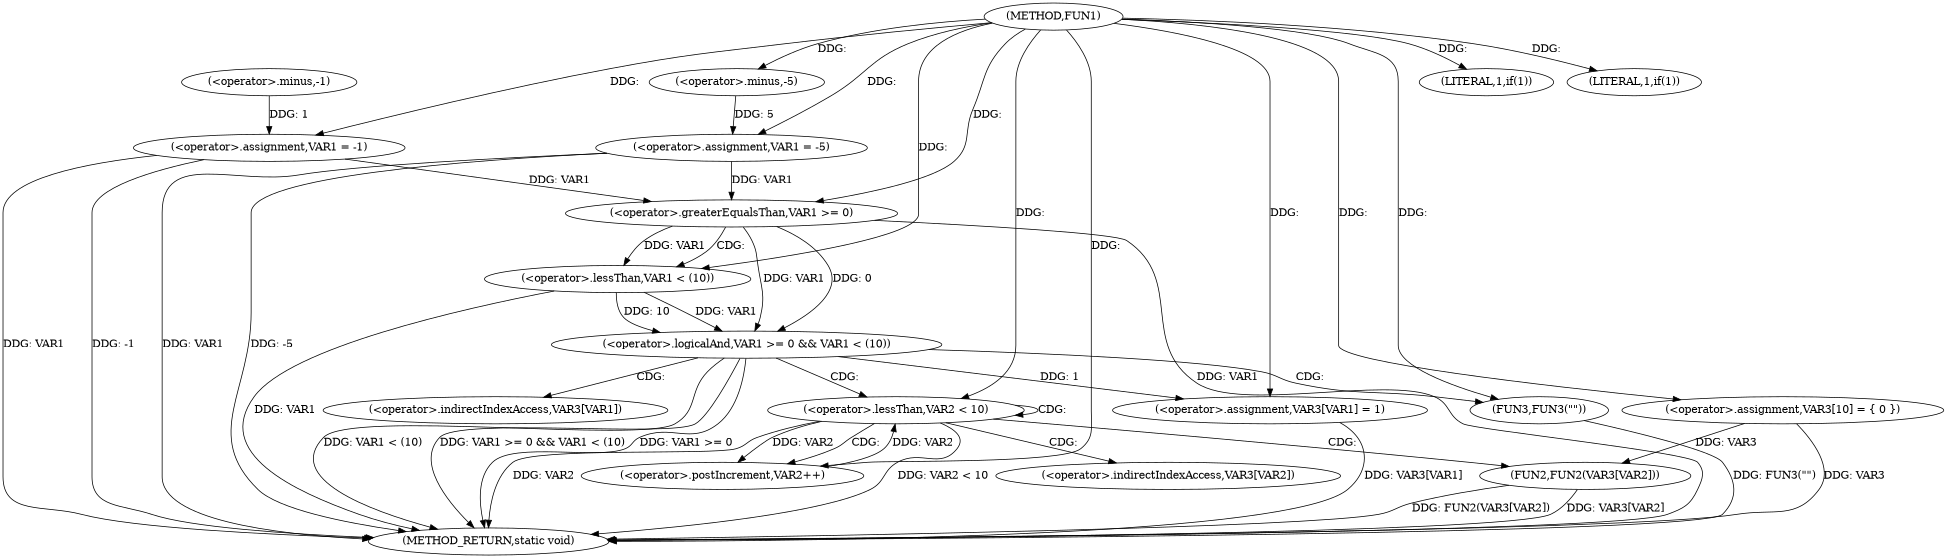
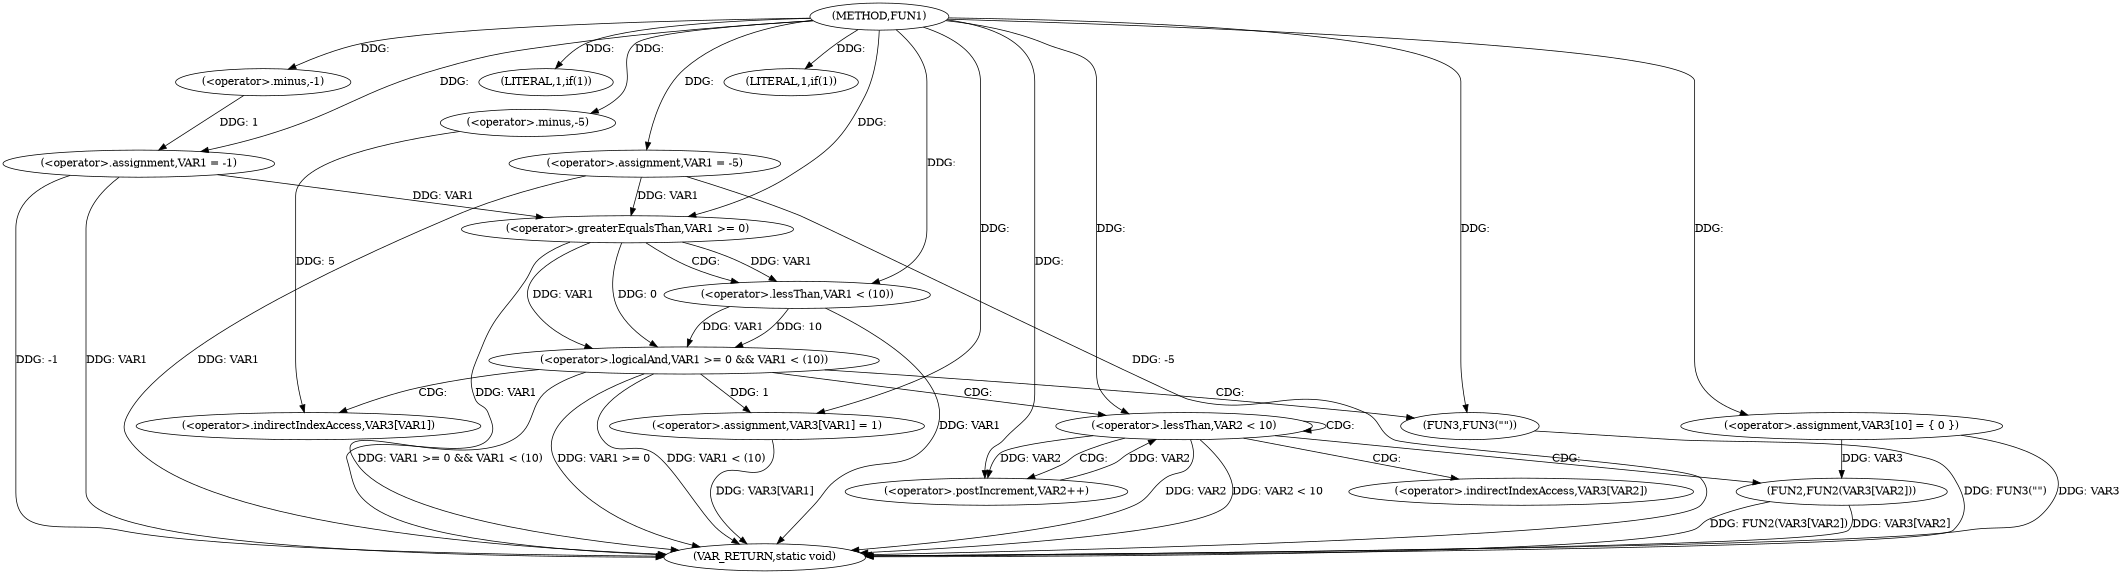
none -> (551, 26)
(734, 111) -> (296, 209)
(489, 541) -> (765, 557)
